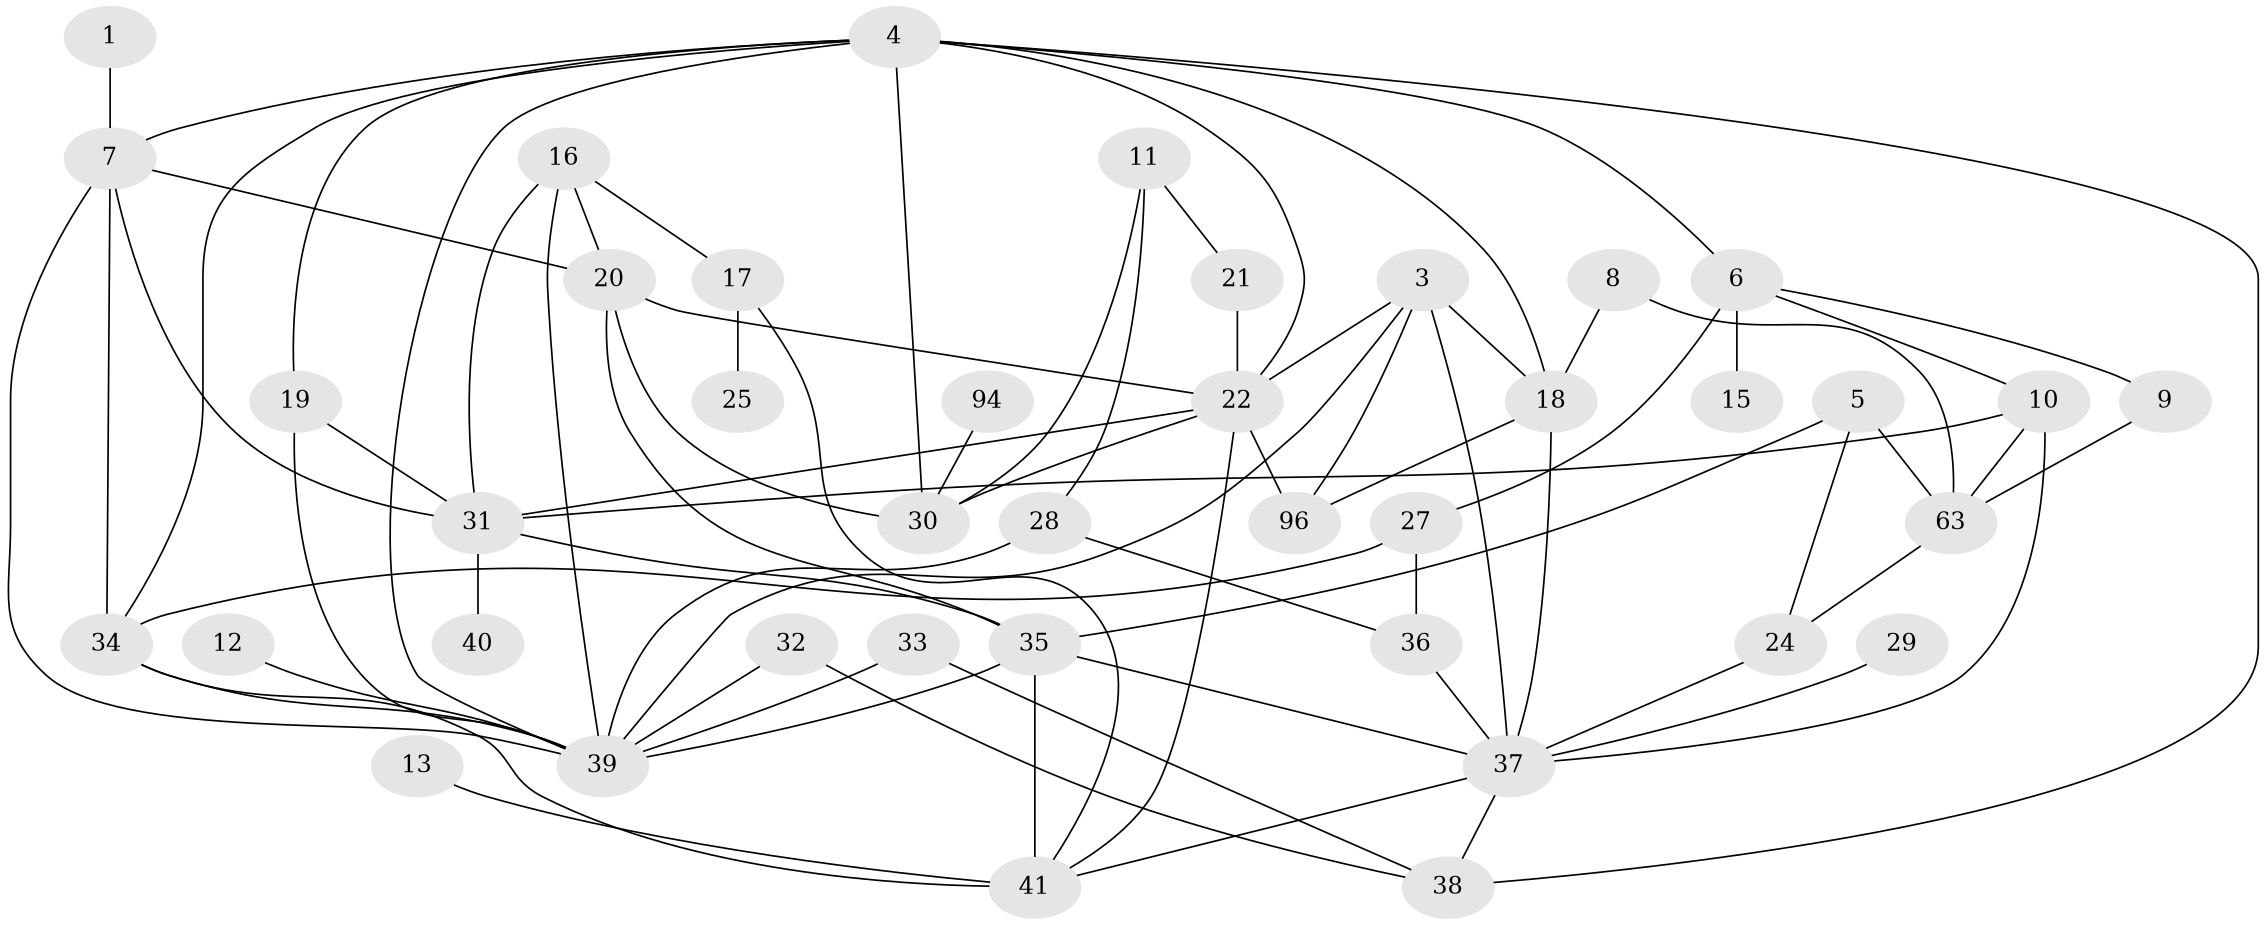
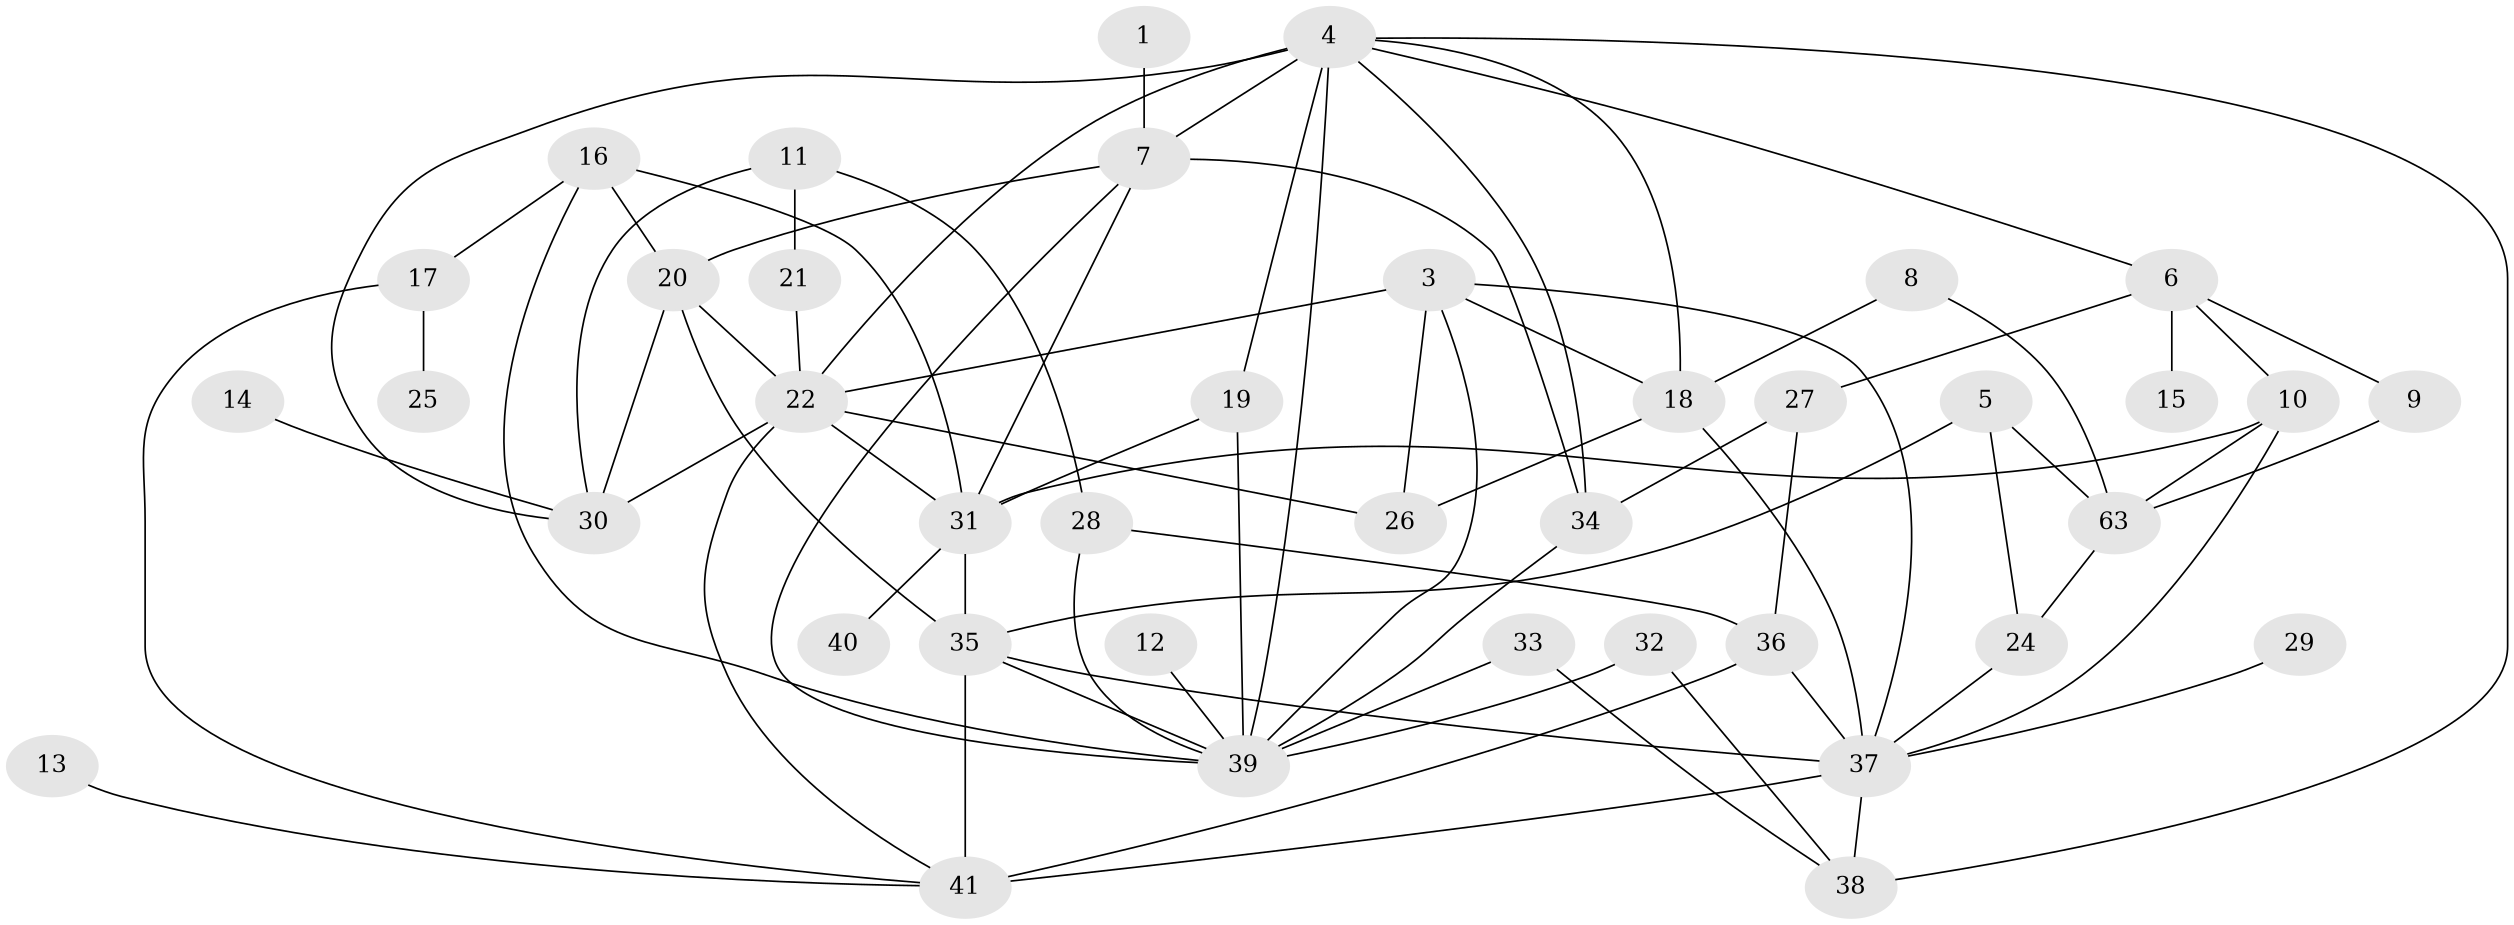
(988, 402) -> (238, 402)
(1295, 523) -> (1401, 523)
(553, 801) -> (1376, 784)
